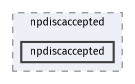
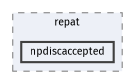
(67, 23) -> (67, 23)
